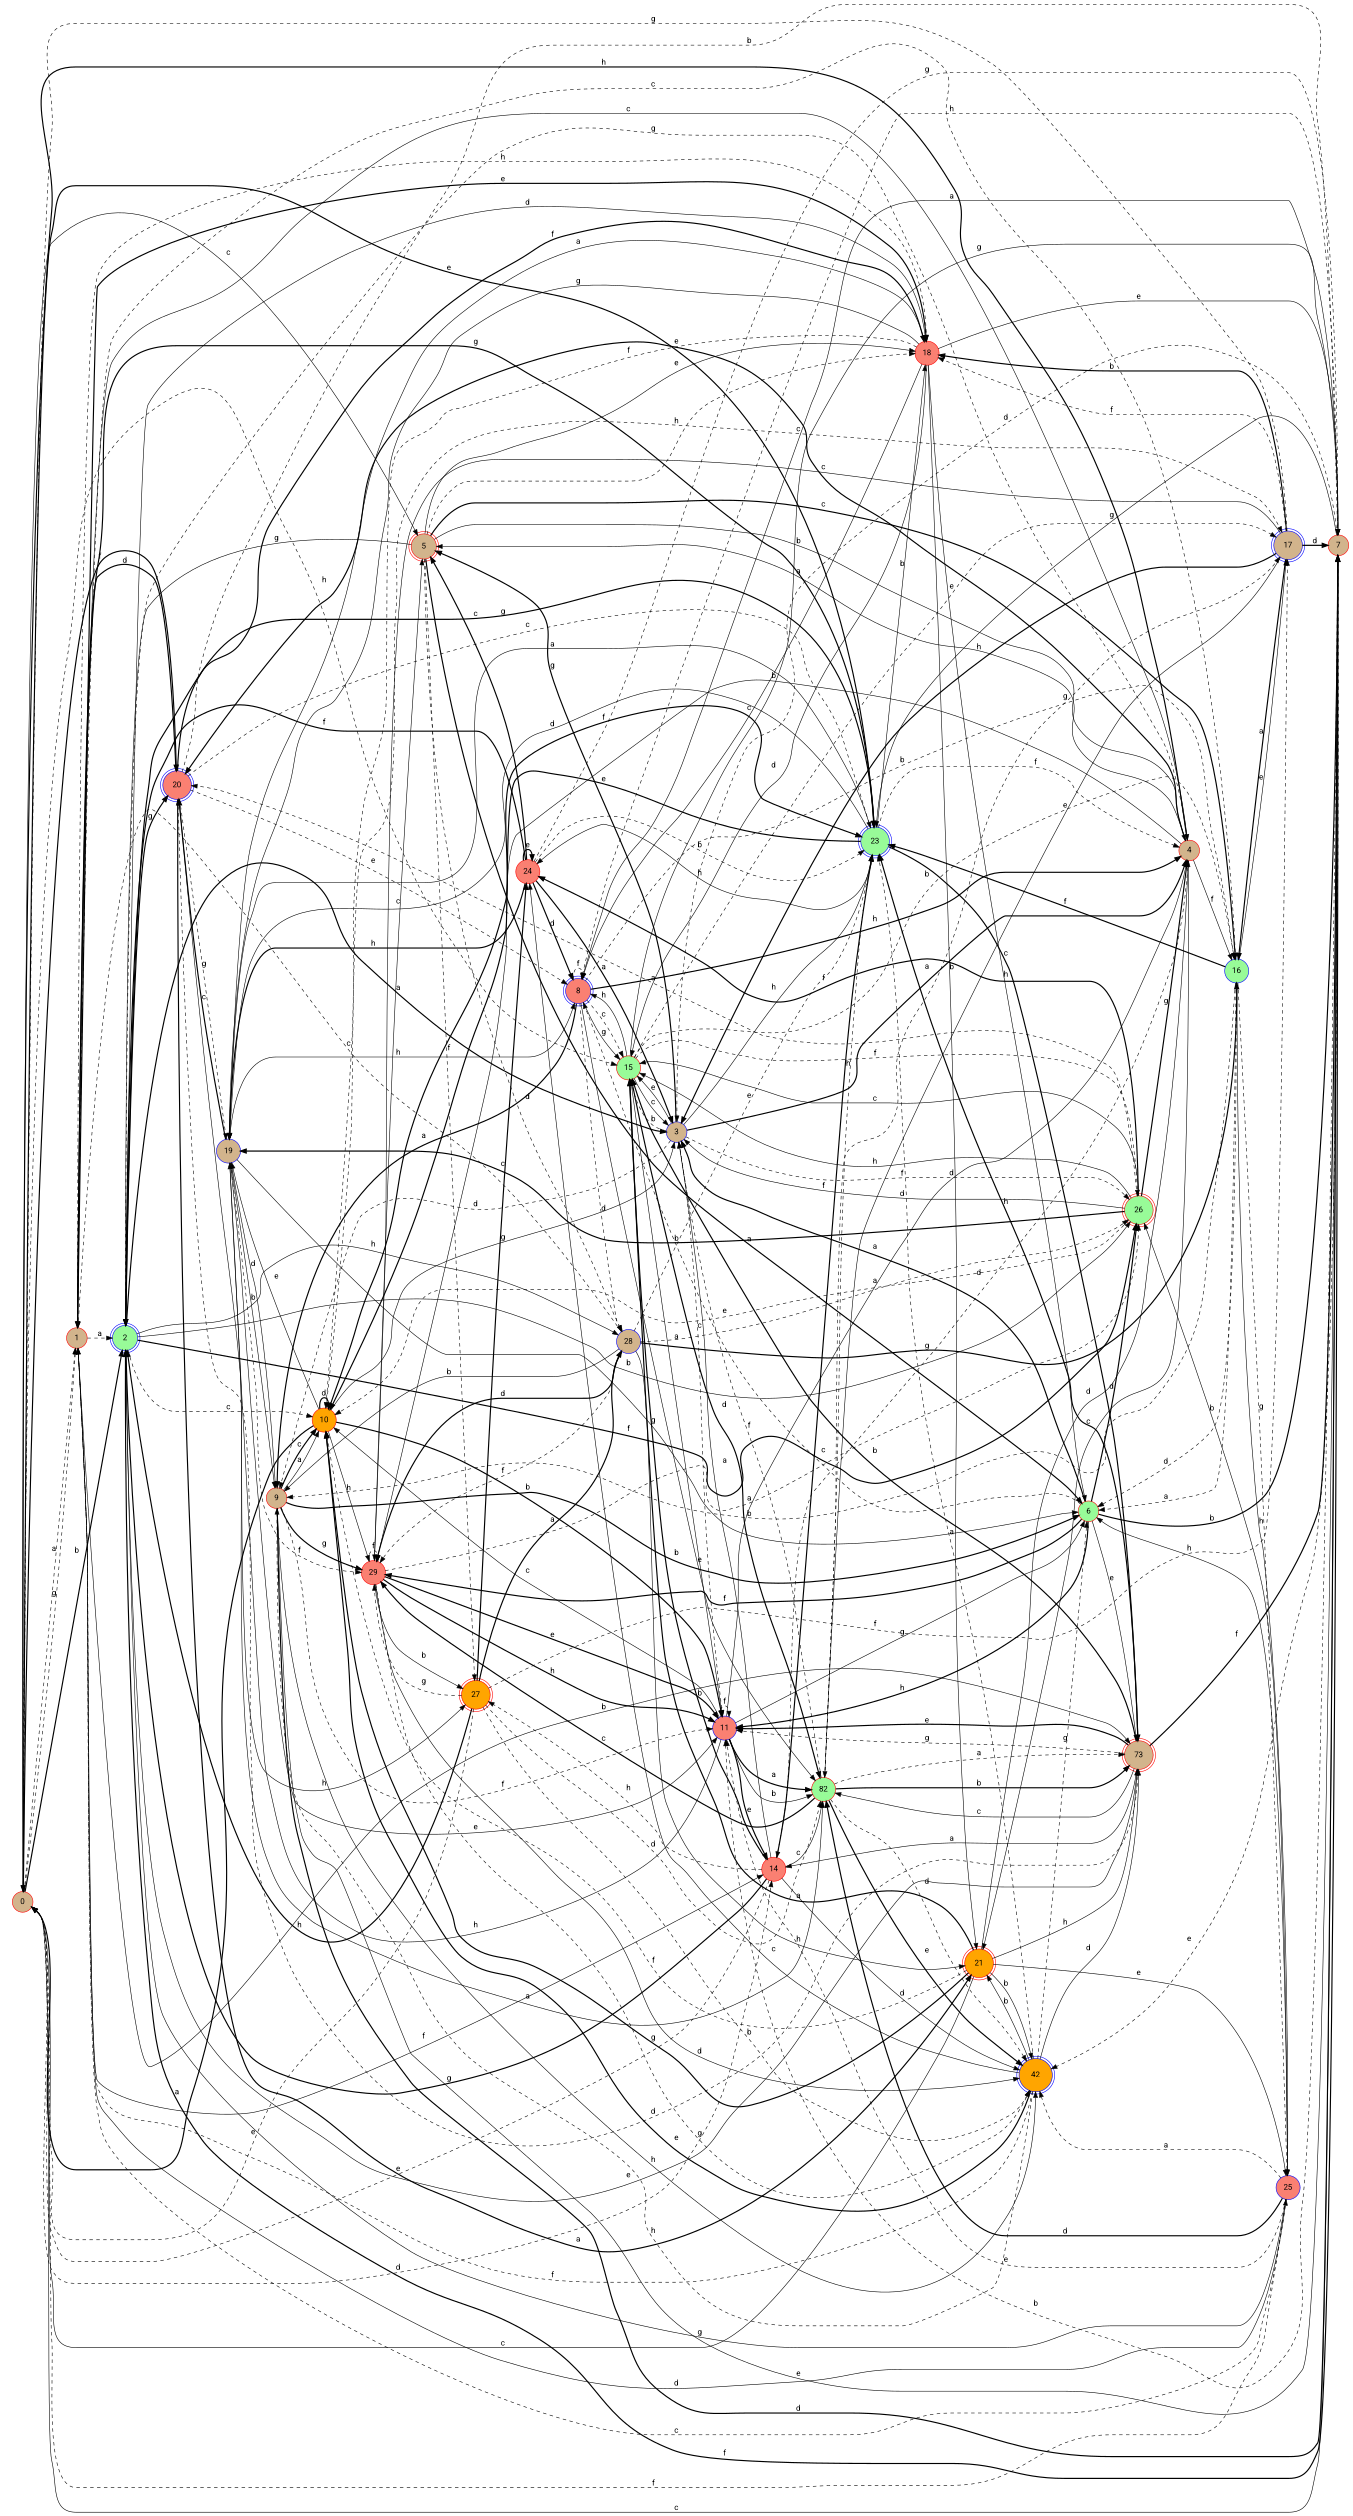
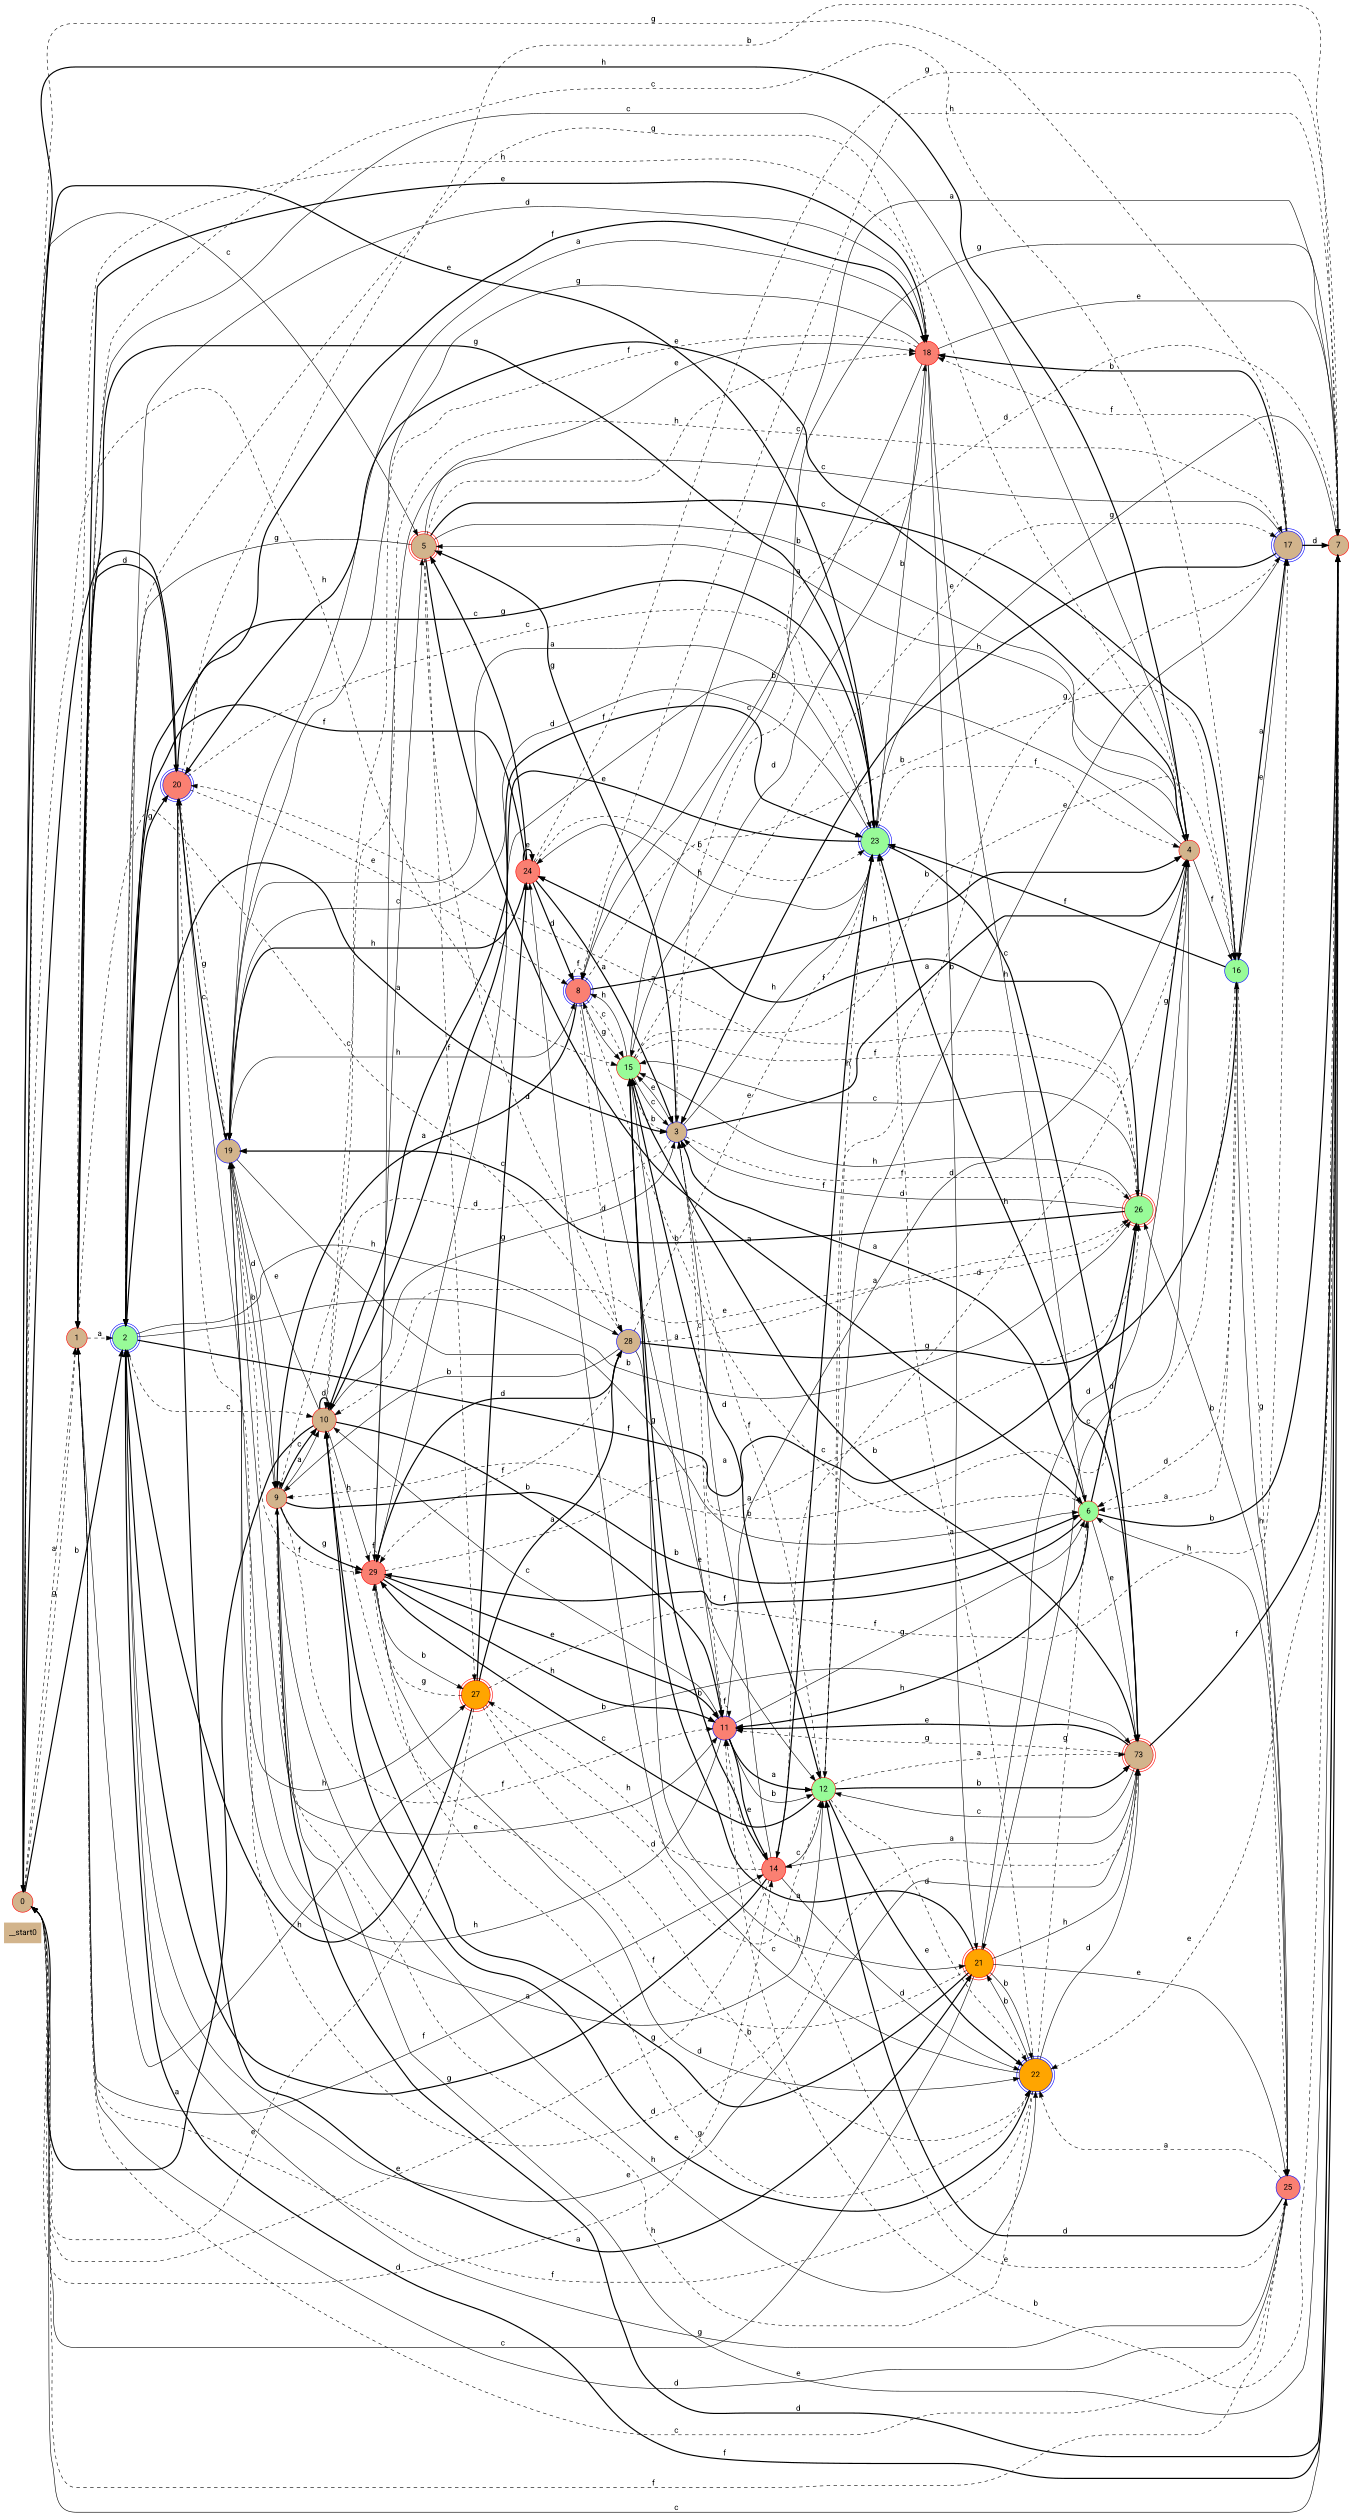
(324, 1420) -> (324, 1420)
(824, 1789) -> (824, 1789)
none -> (23, 1933)
(1036, 2075) -> (1036, 2075)
